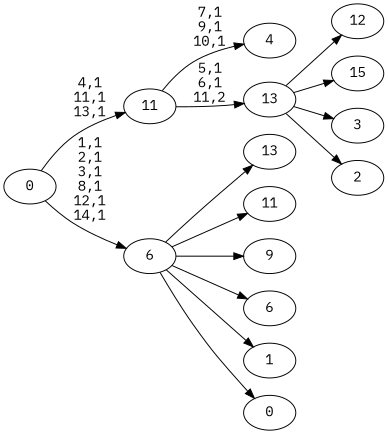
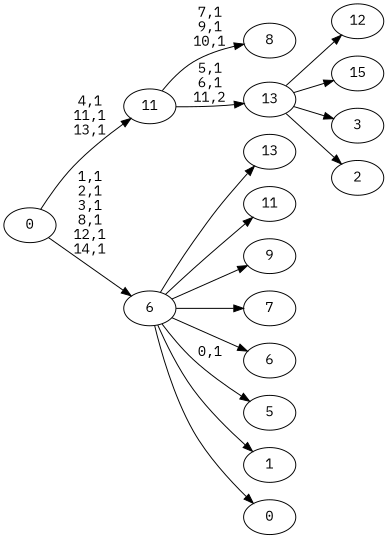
(270, 41) -> (270, 41)
none -> (270, 308)
none -> (270, 413)
